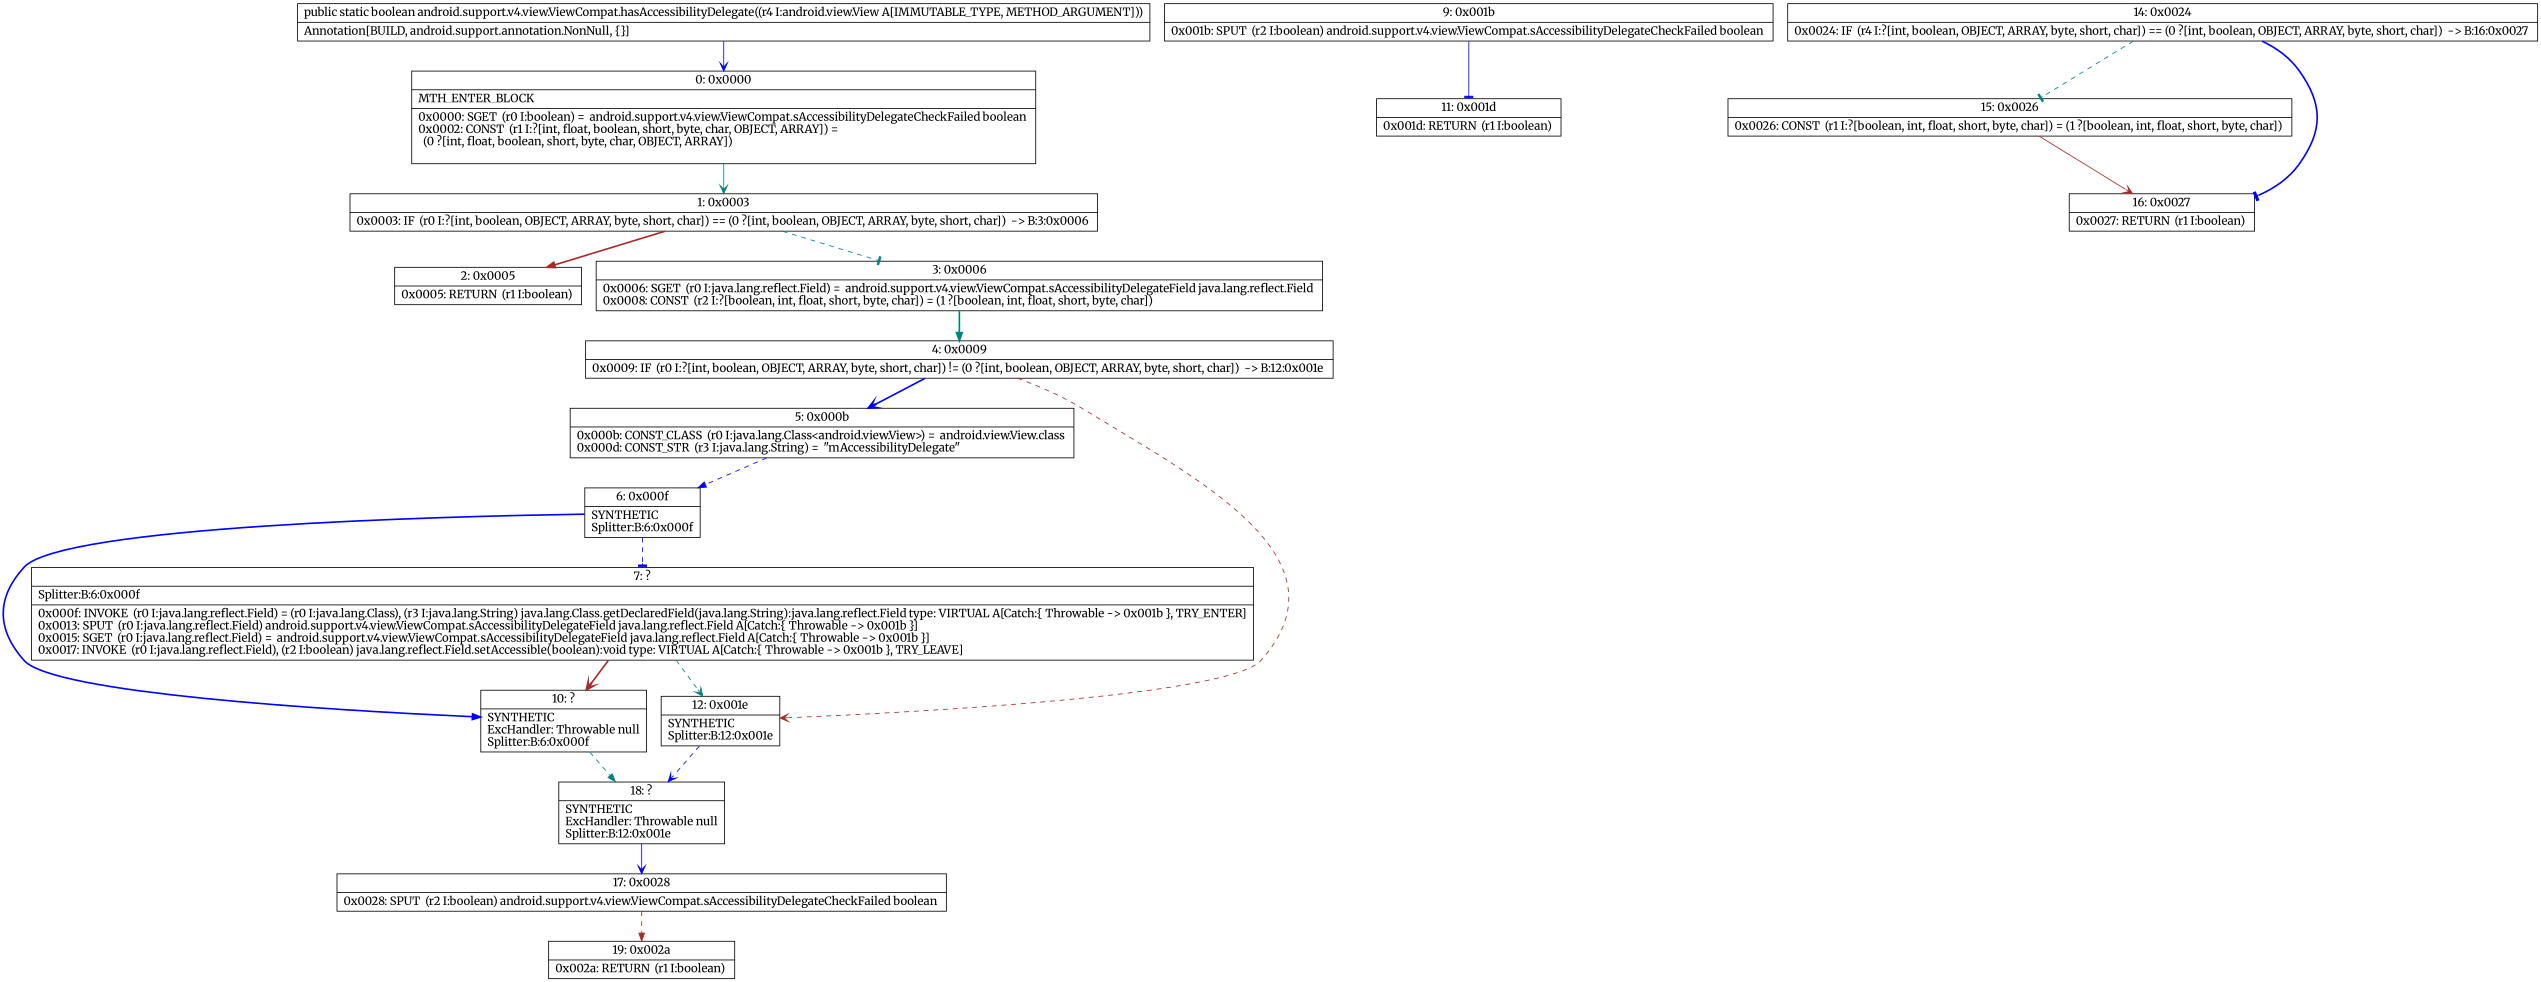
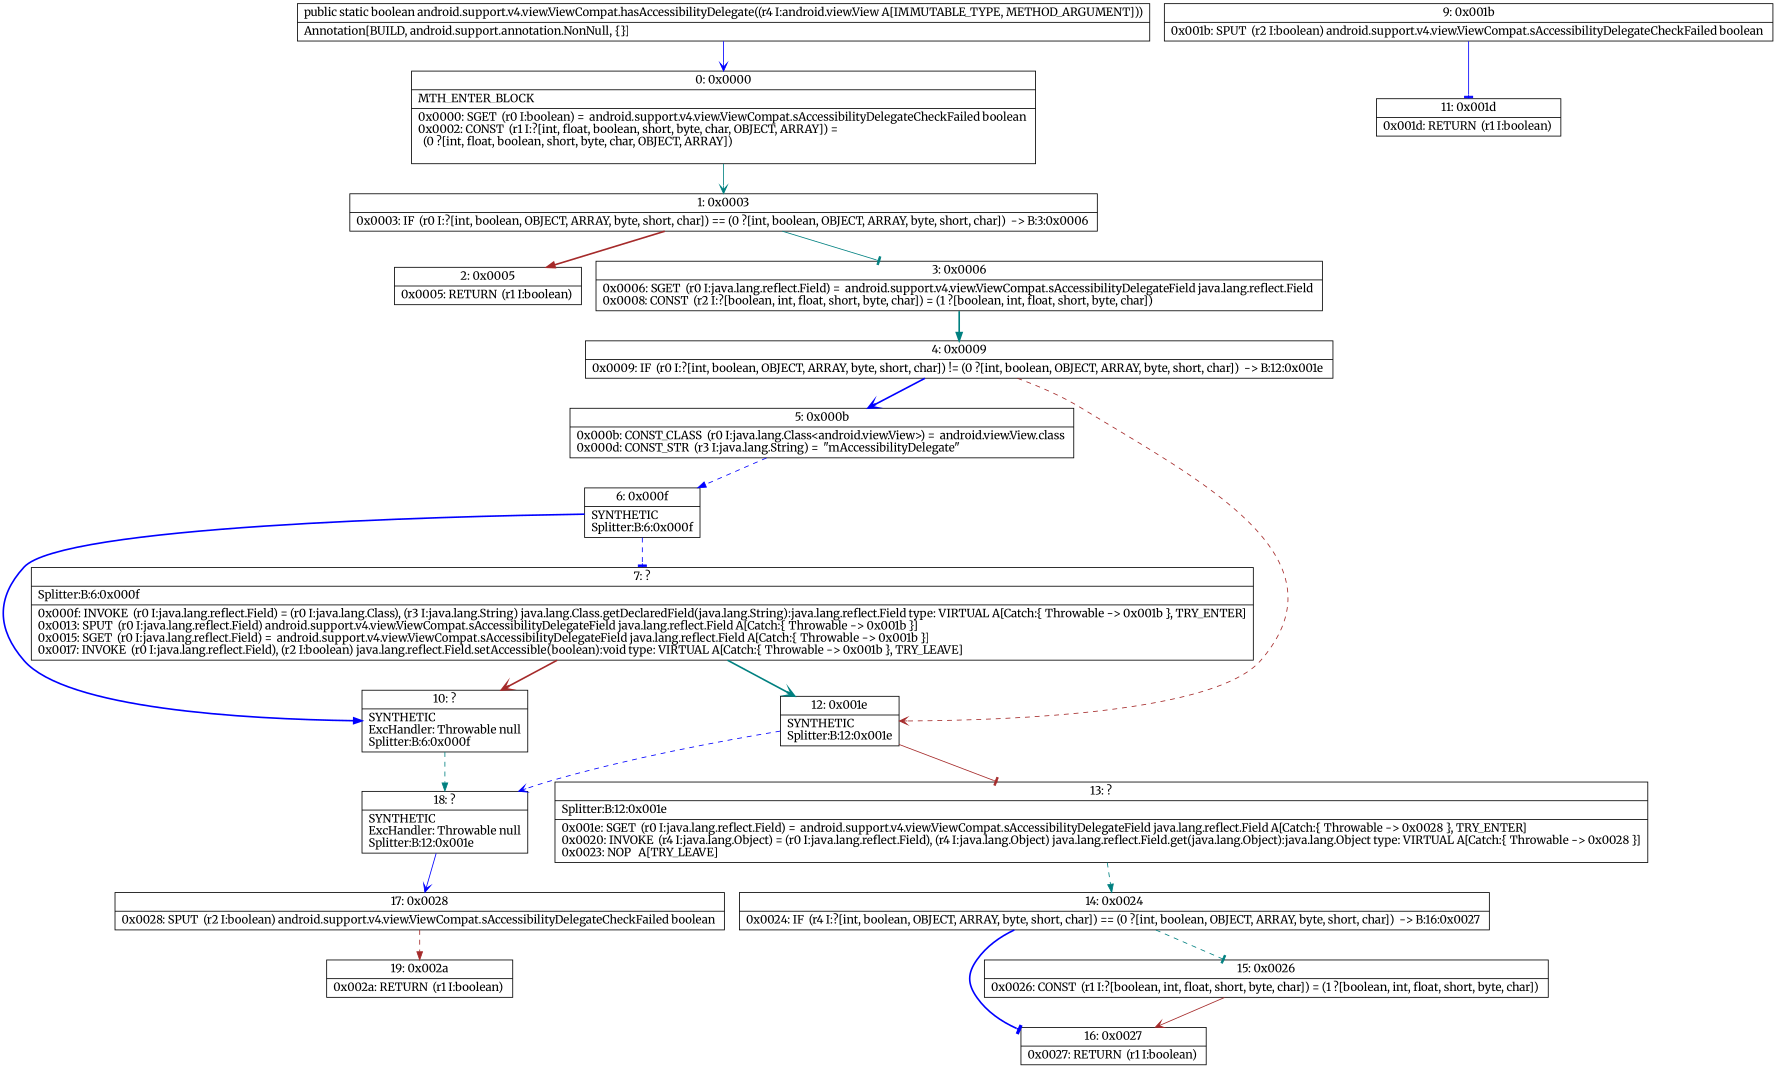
(830, 246) -> (829, 246)
(687, 675) -> (758, 676)
none -> (1101, 822)
